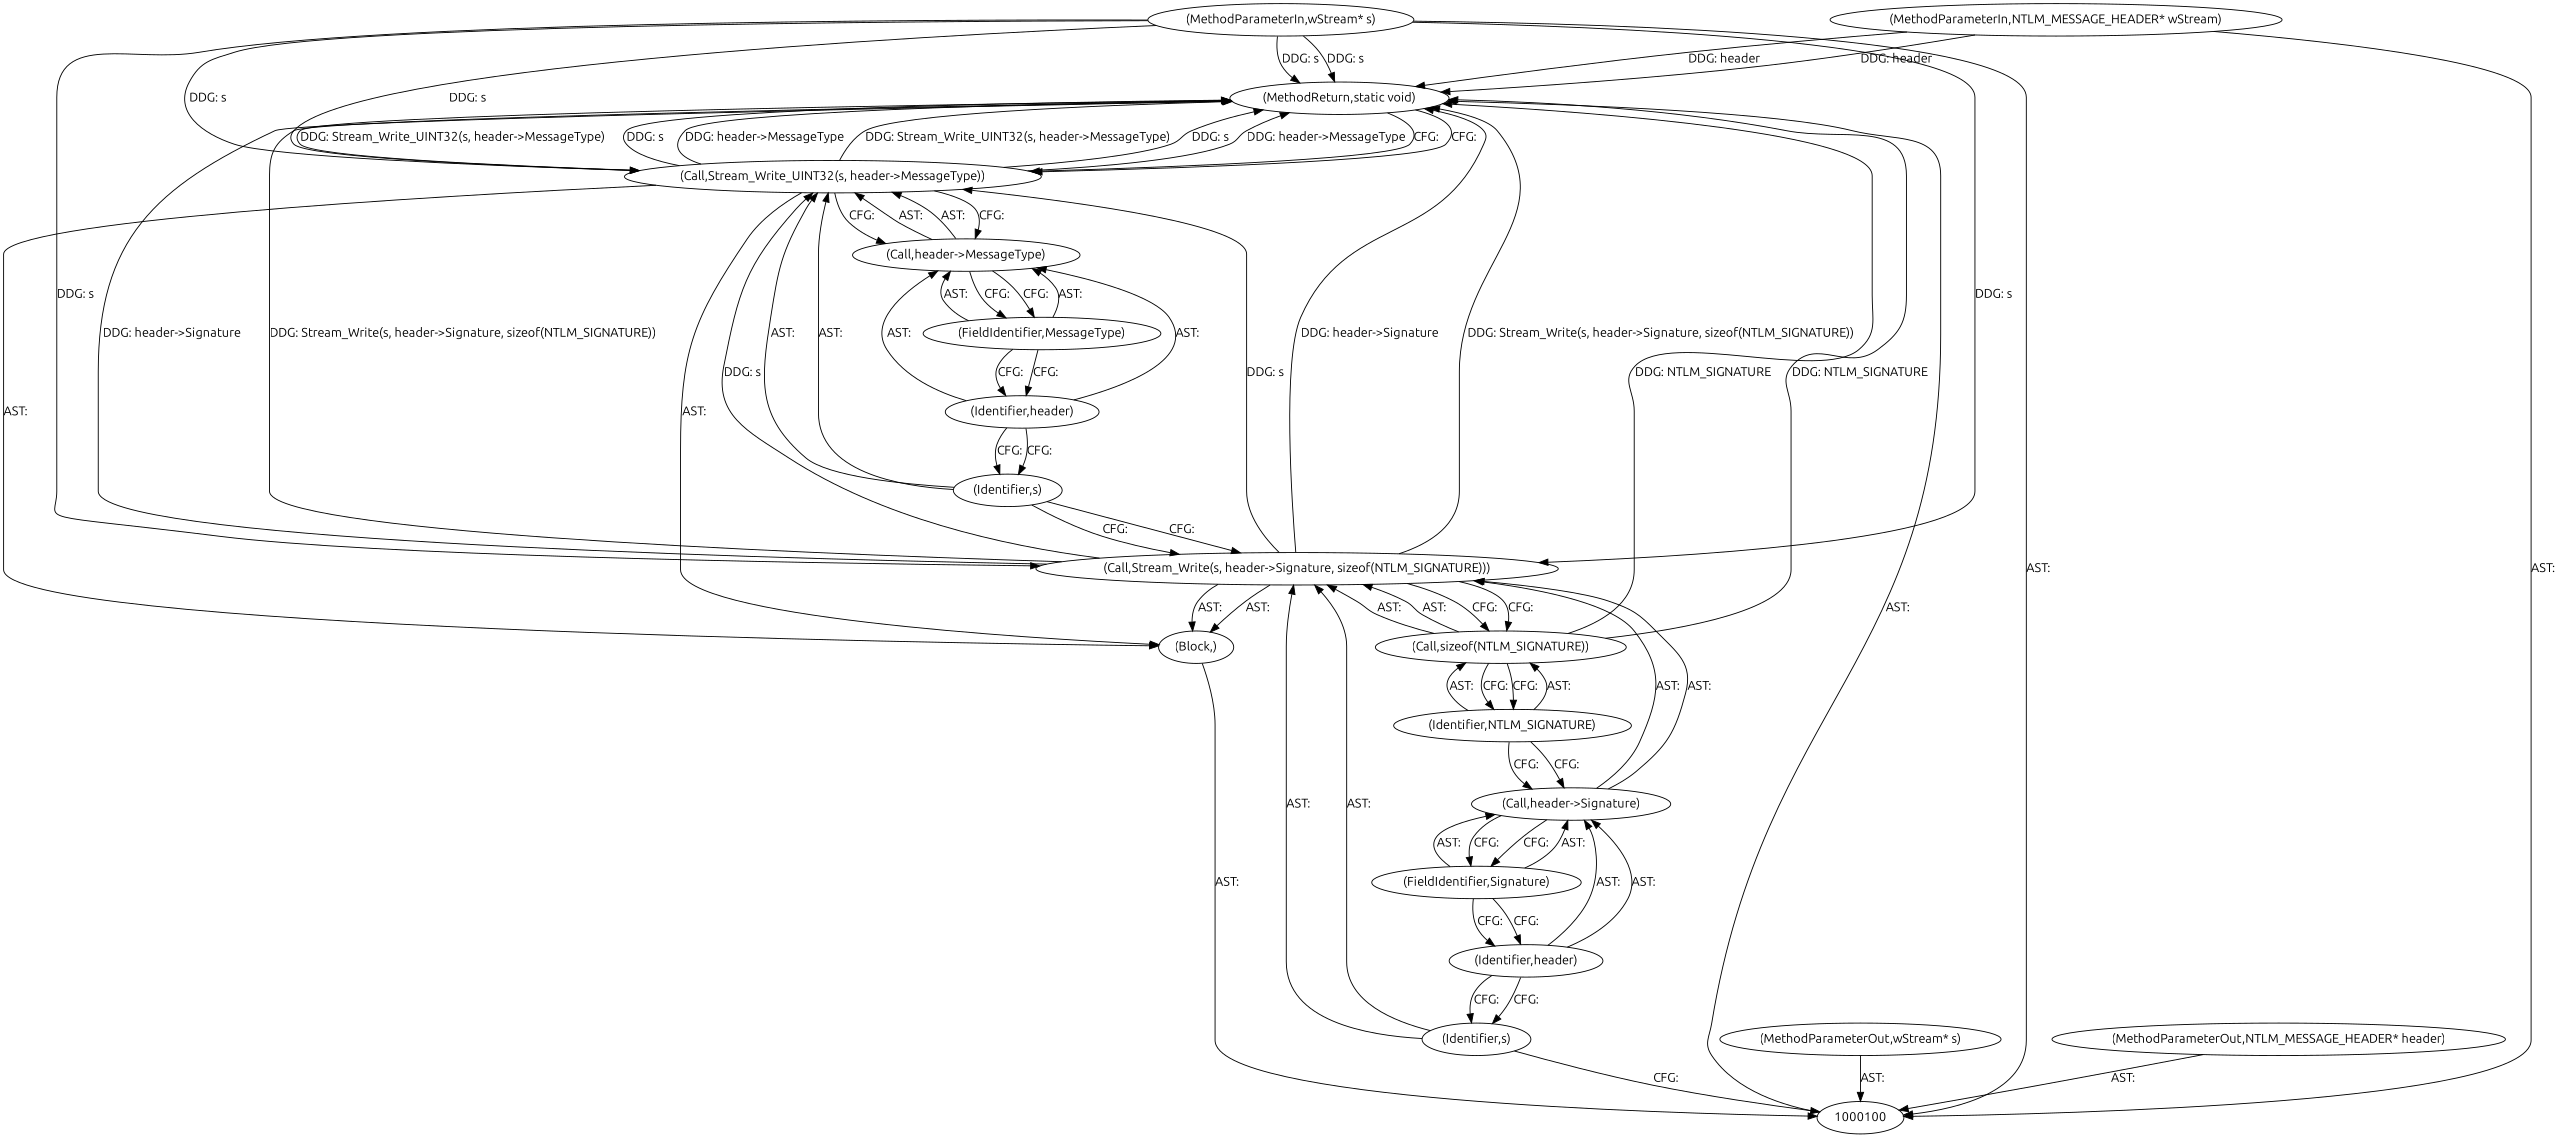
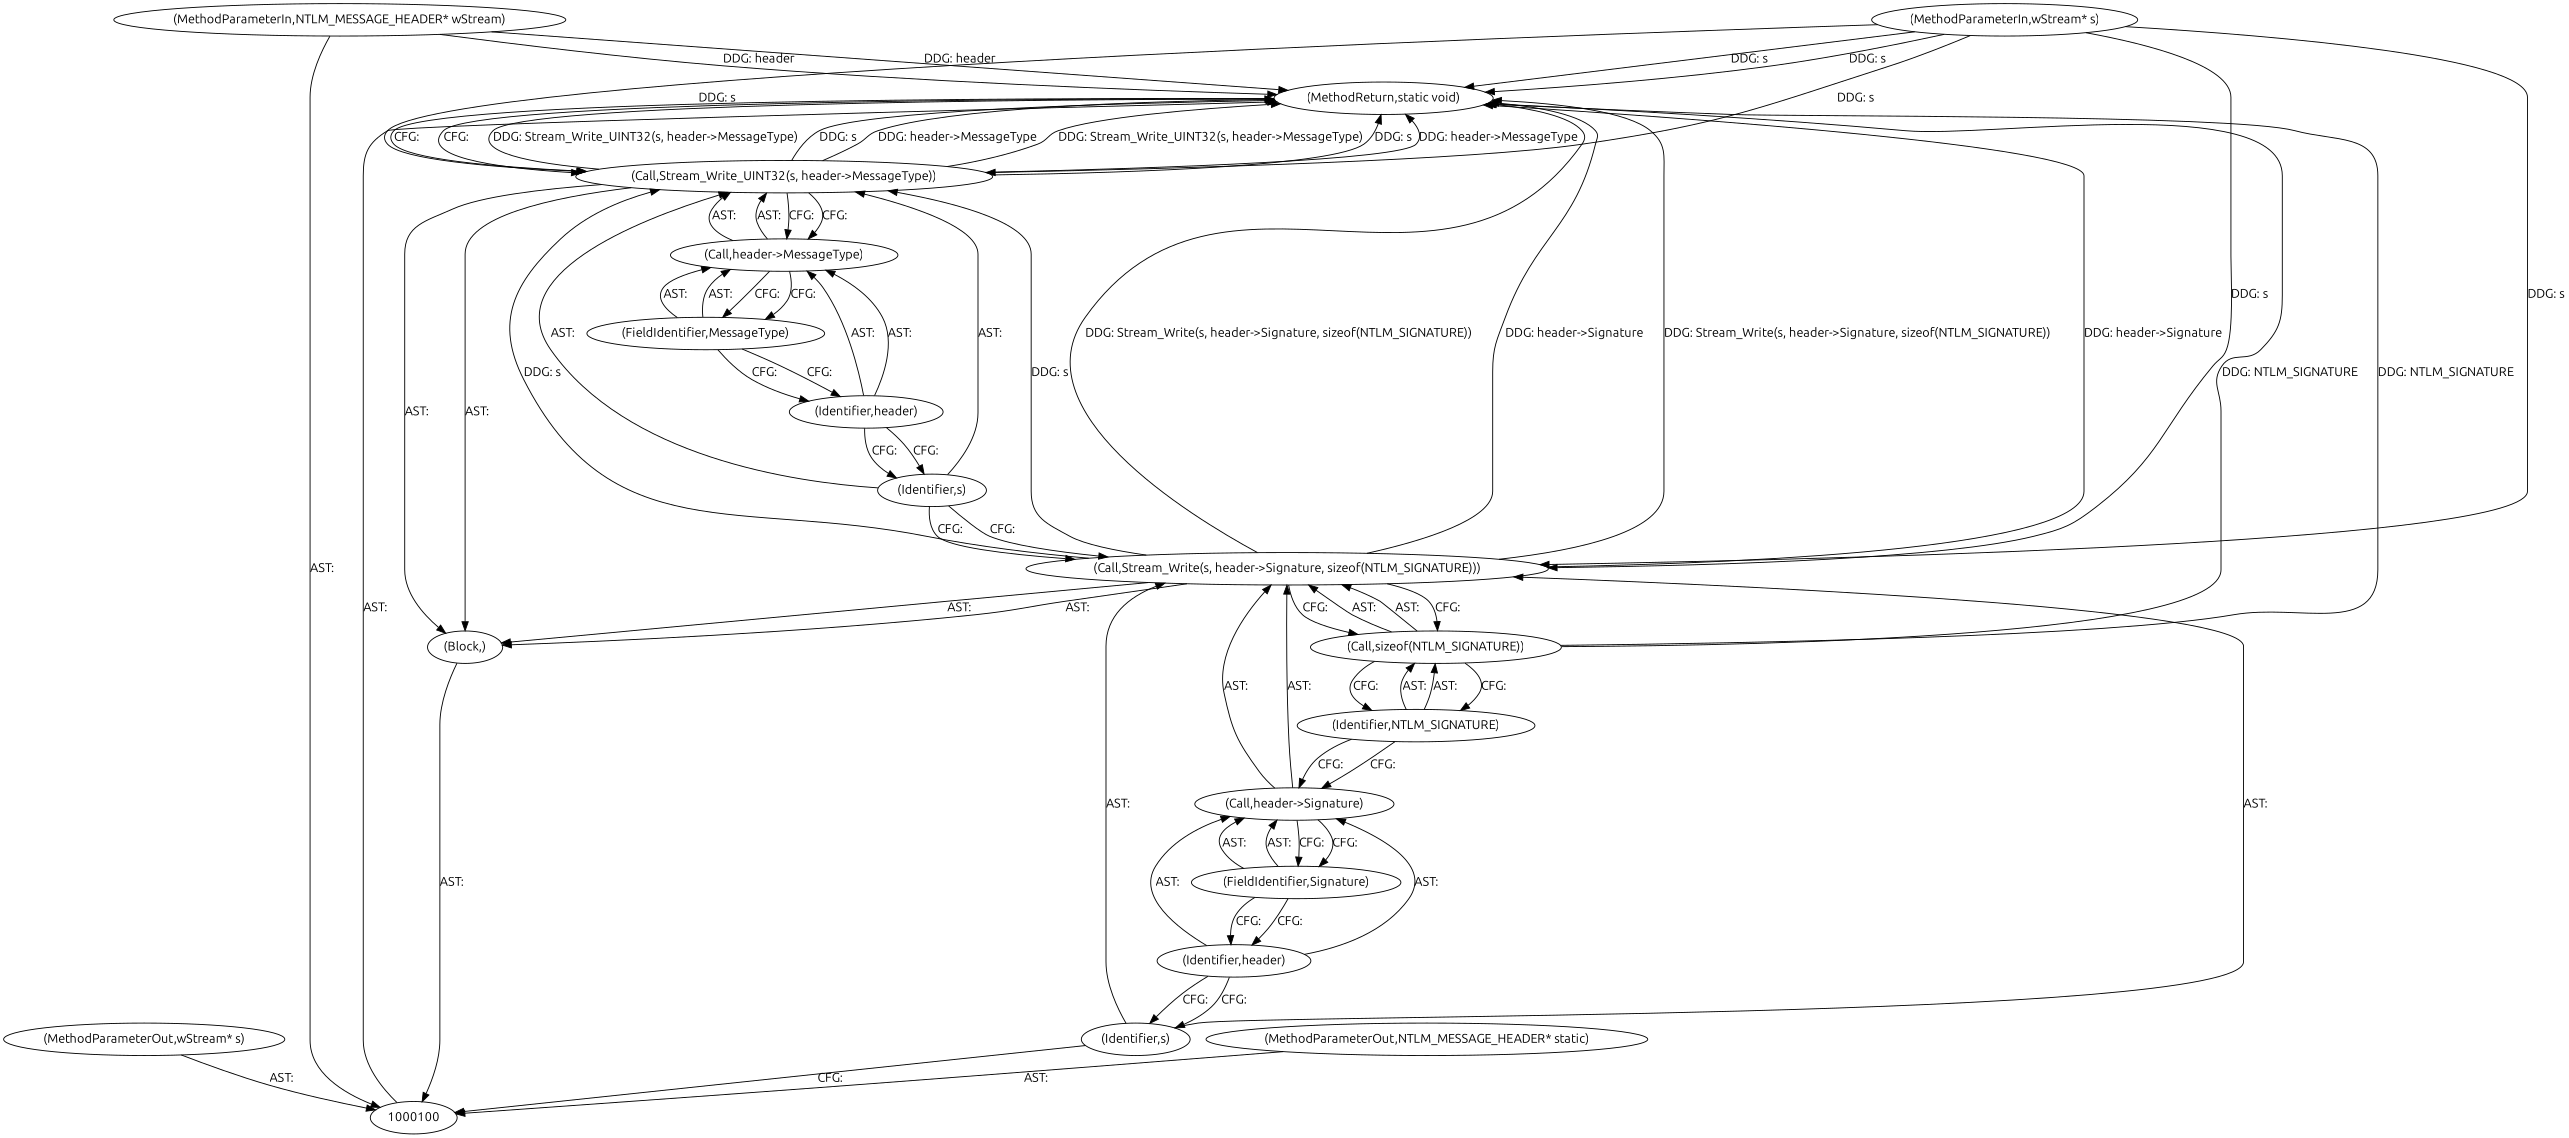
(2026, 329) -> none
(2279, 1039) -> (1427, 1039)
